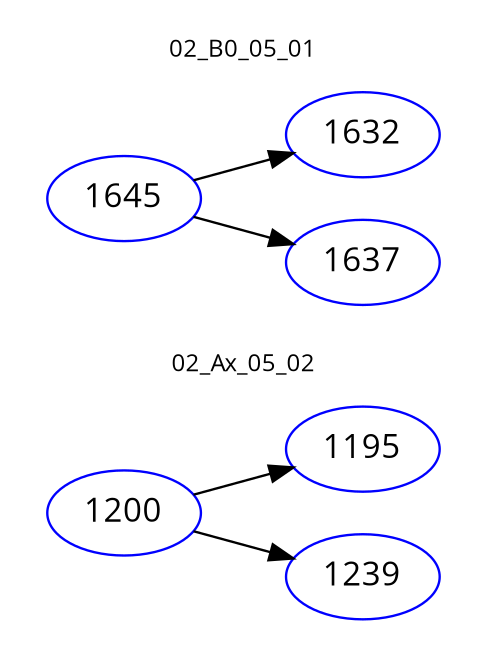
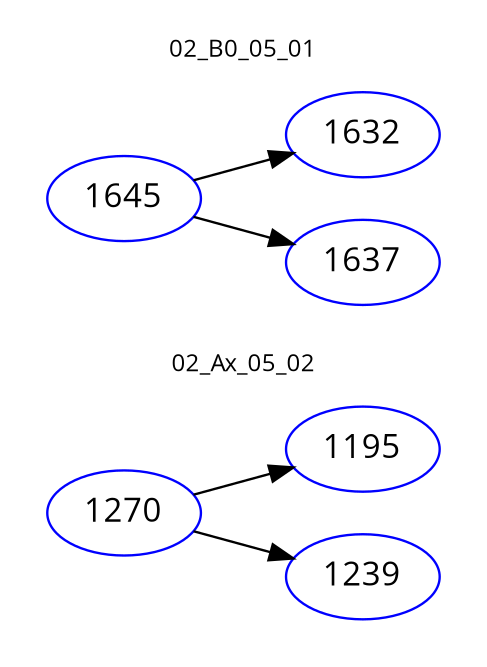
(124, 513) -> (124, 513)
